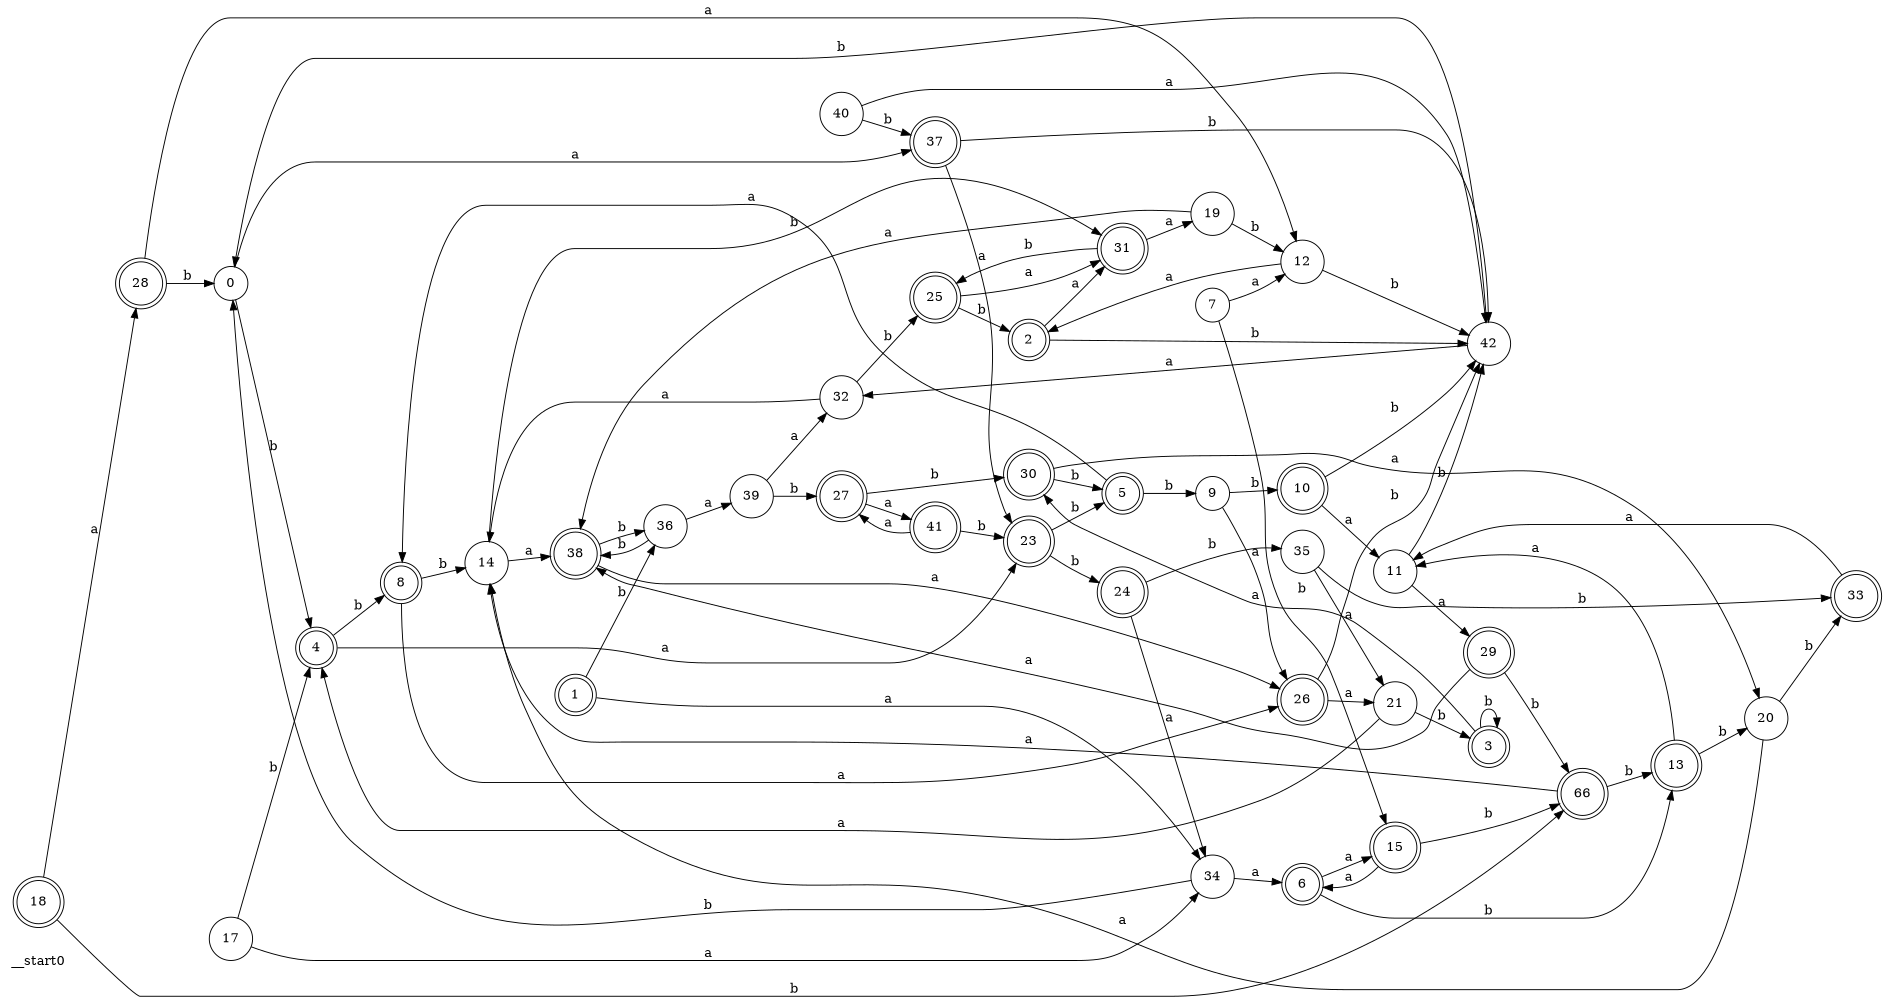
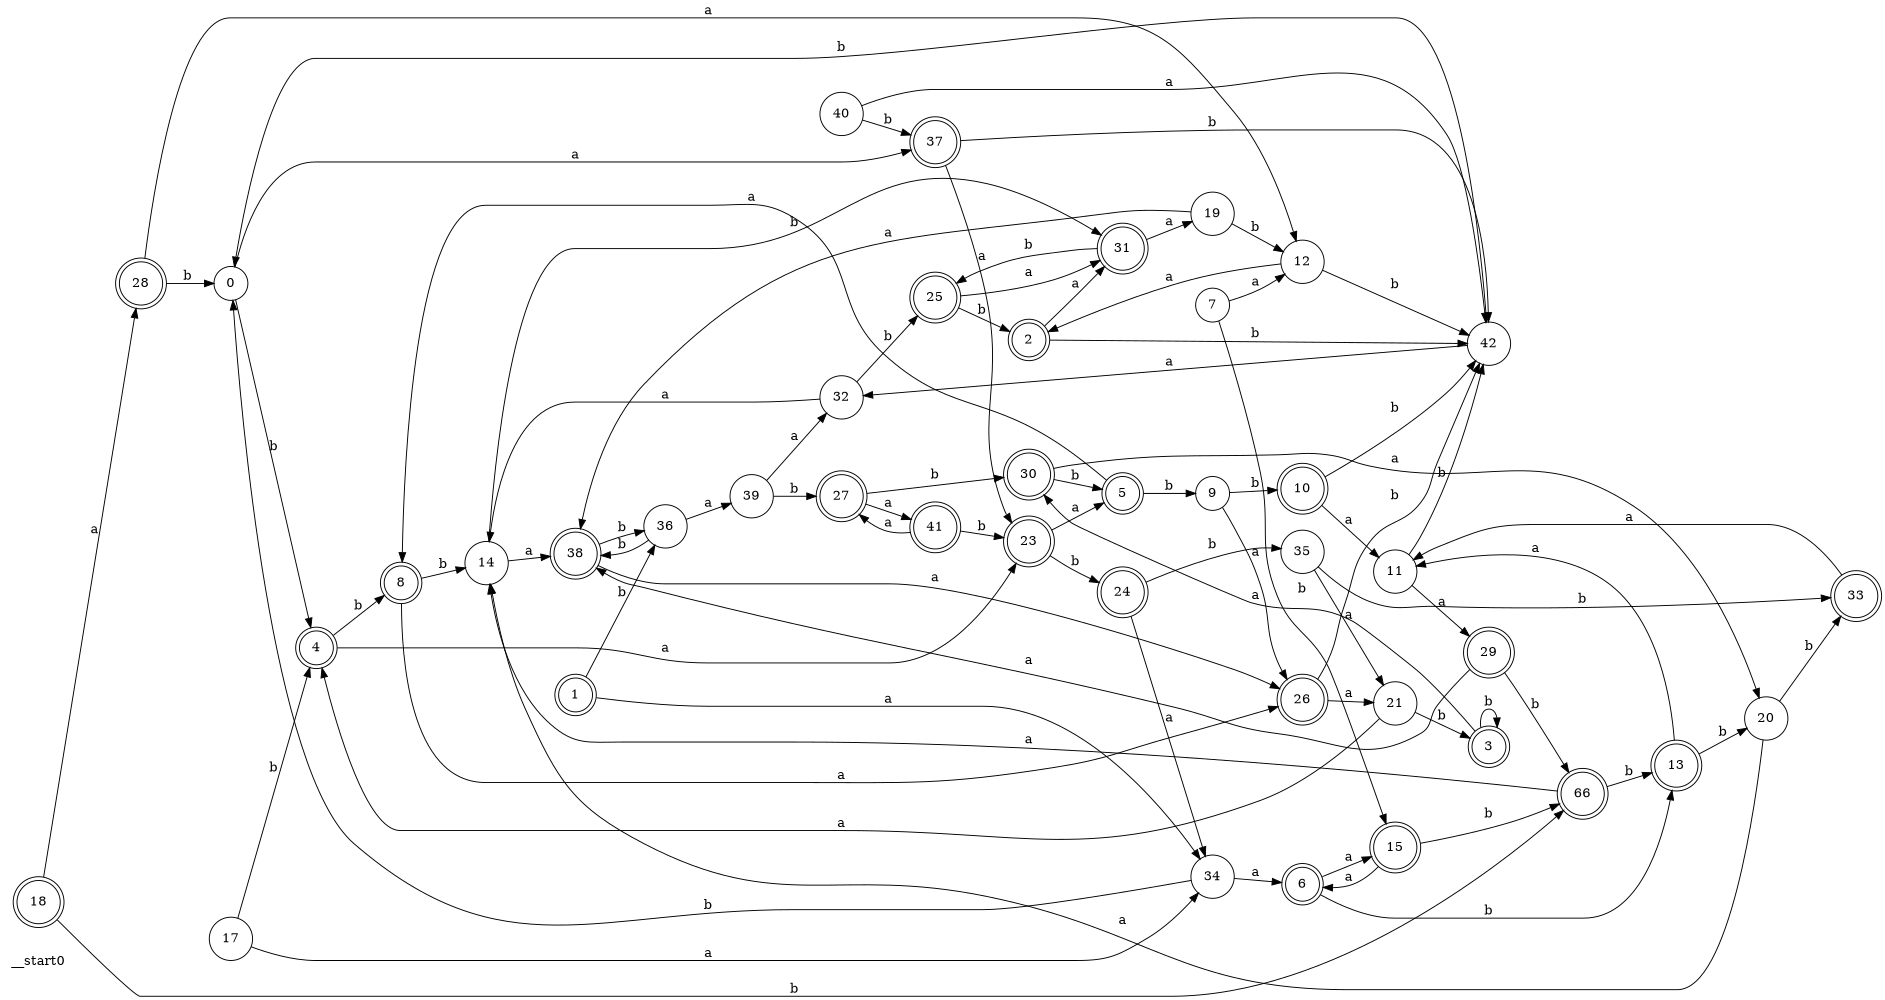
(1076, 508) -> (1076, 508)
